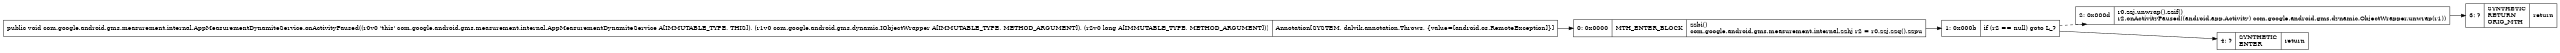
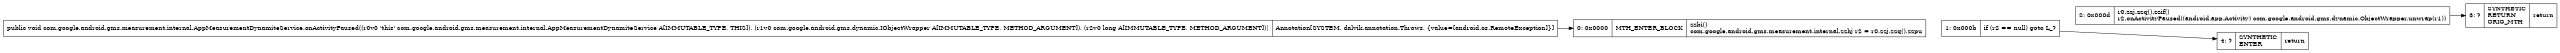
(2150, 12) -> (2144, 12)
(2071, 25) -> none
(1932, 28) -> none
